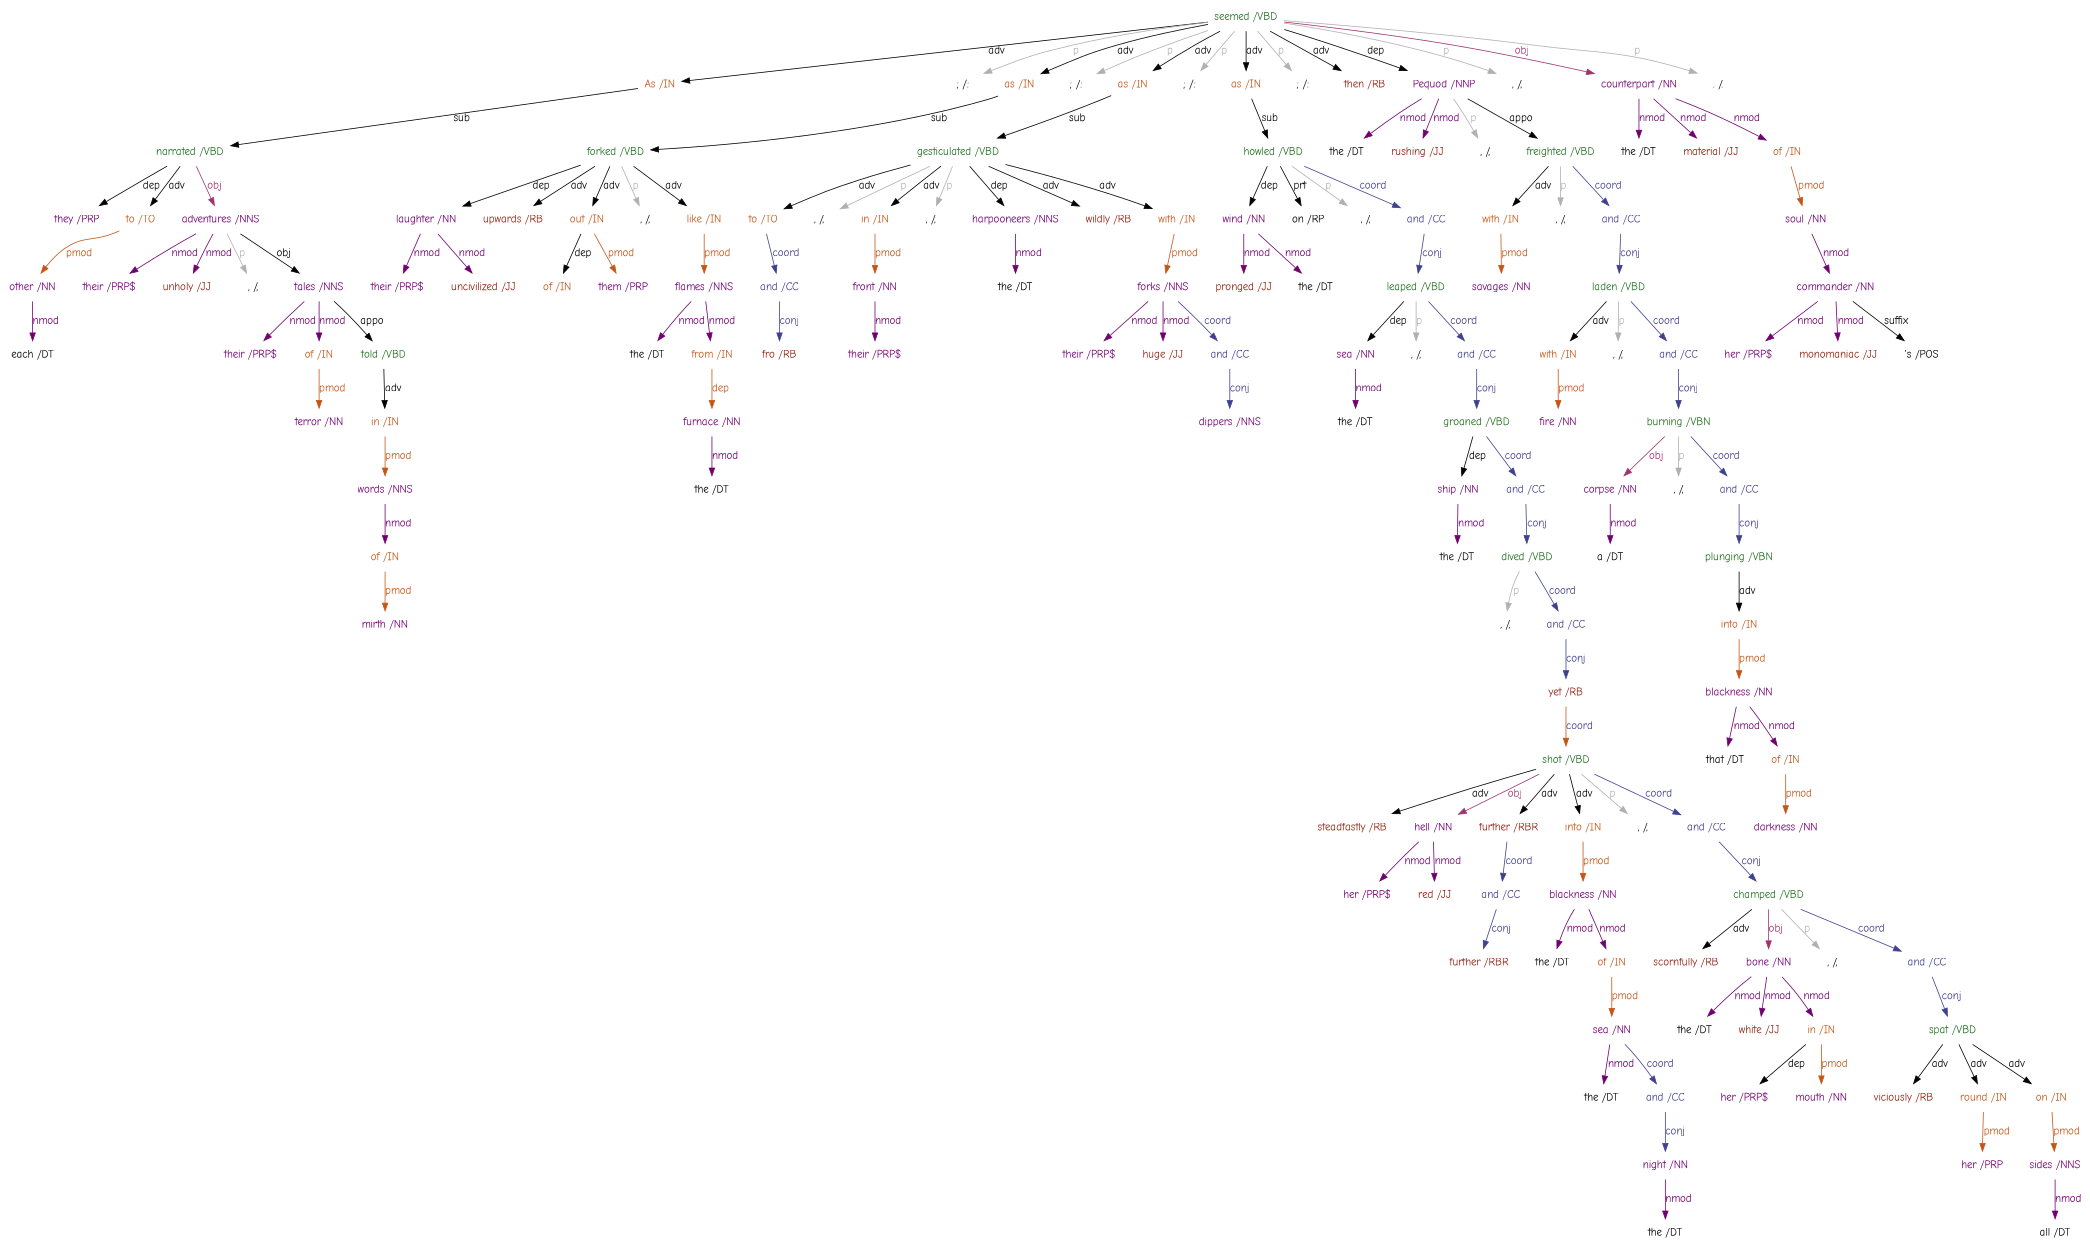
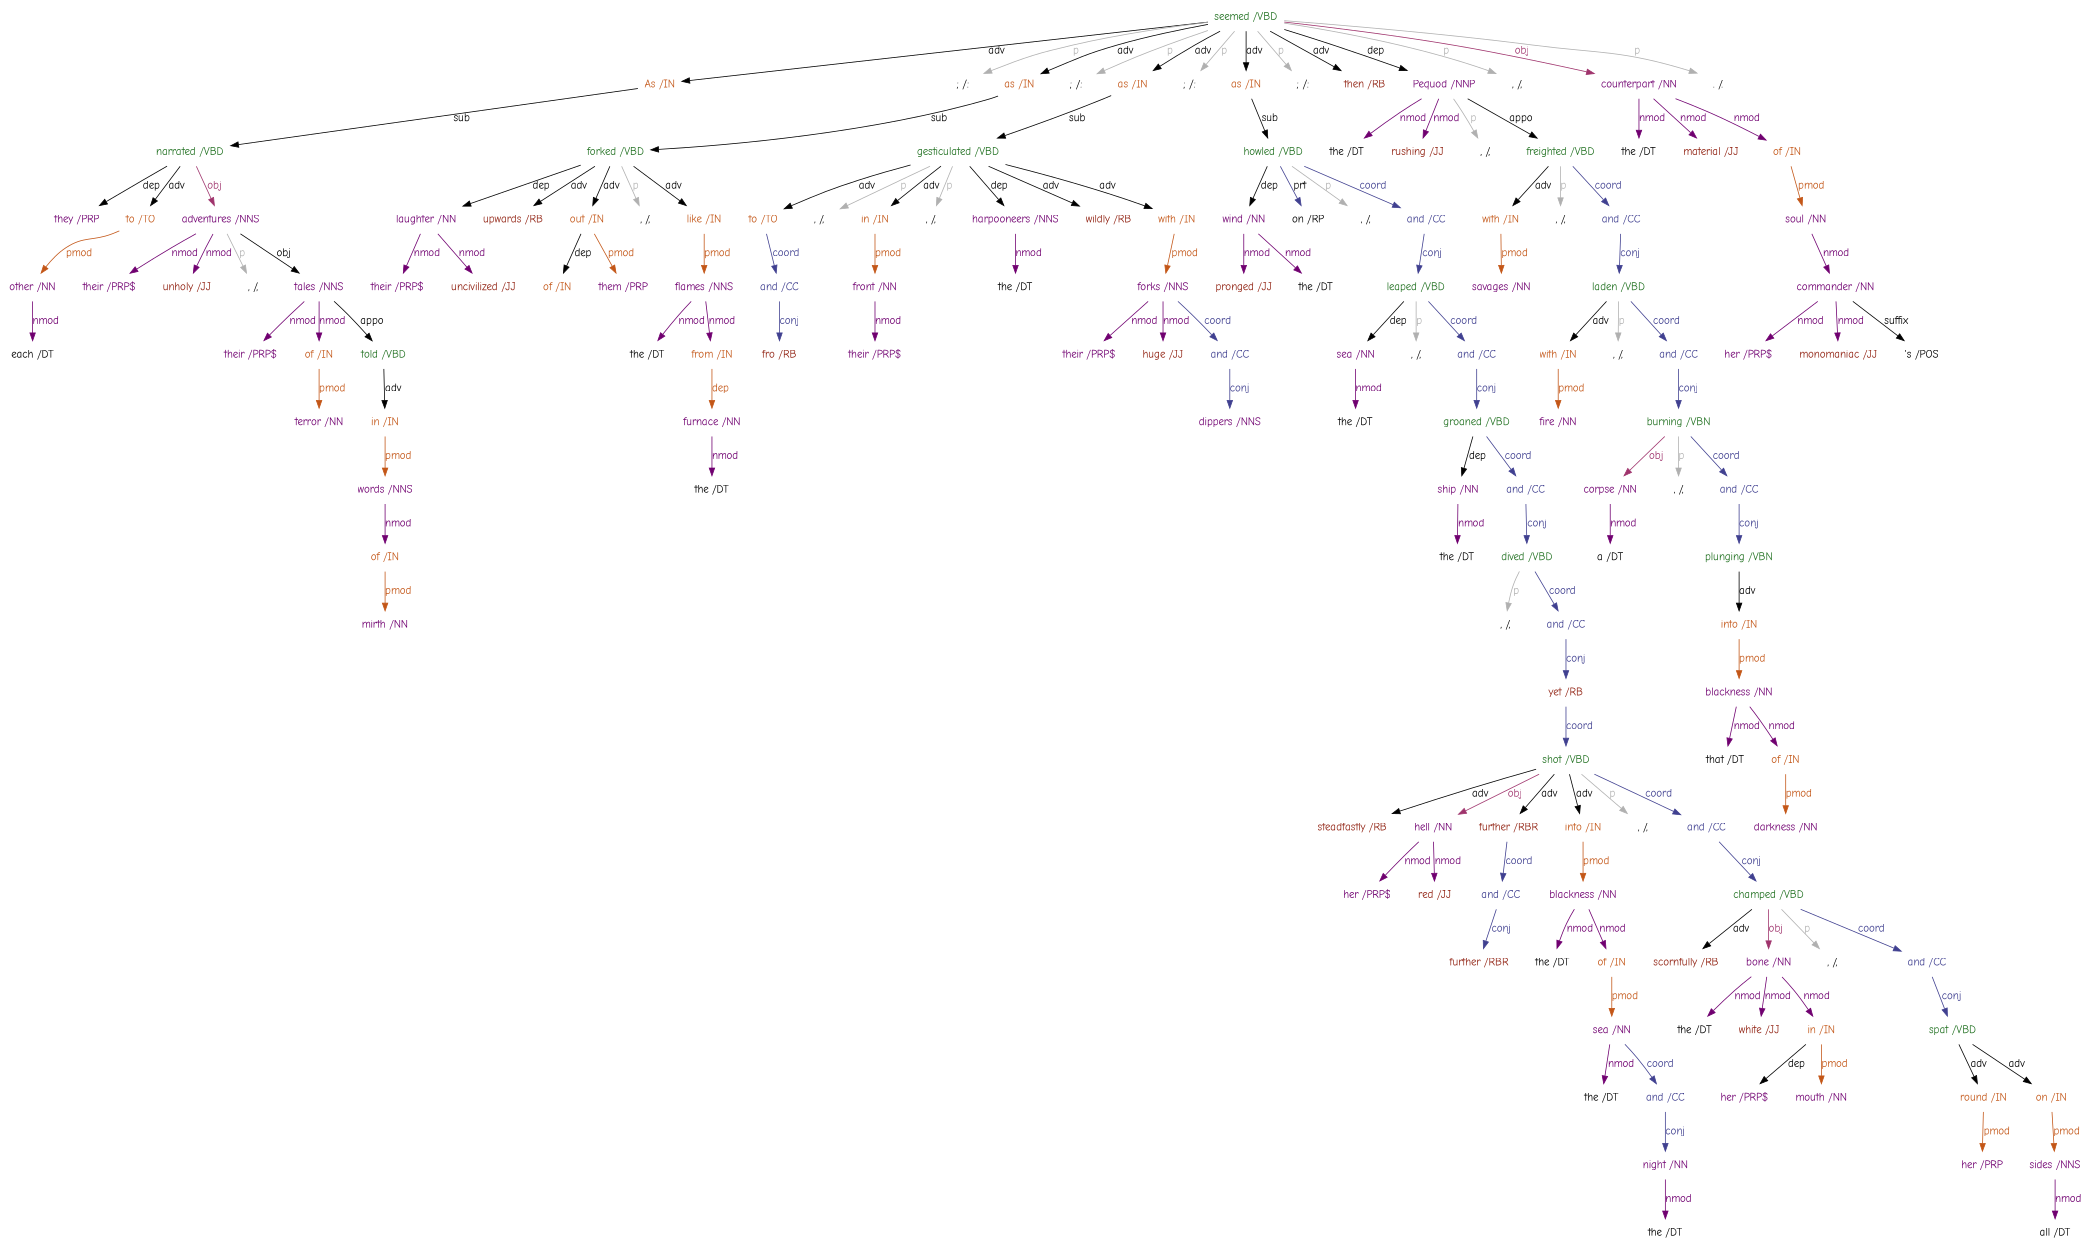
(1289, 183) -> (1289, 183)
(1566, 722) -> (1566, 722)
(1904, 1098) -> none
